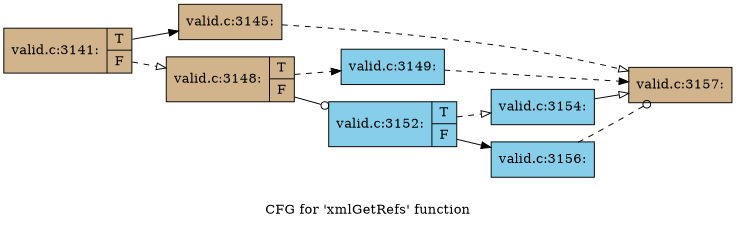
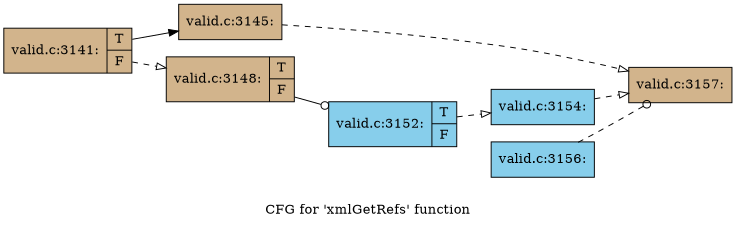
(393, 67) -> none
(607, 97) -> (607, 97)
(469, 142) -> none
